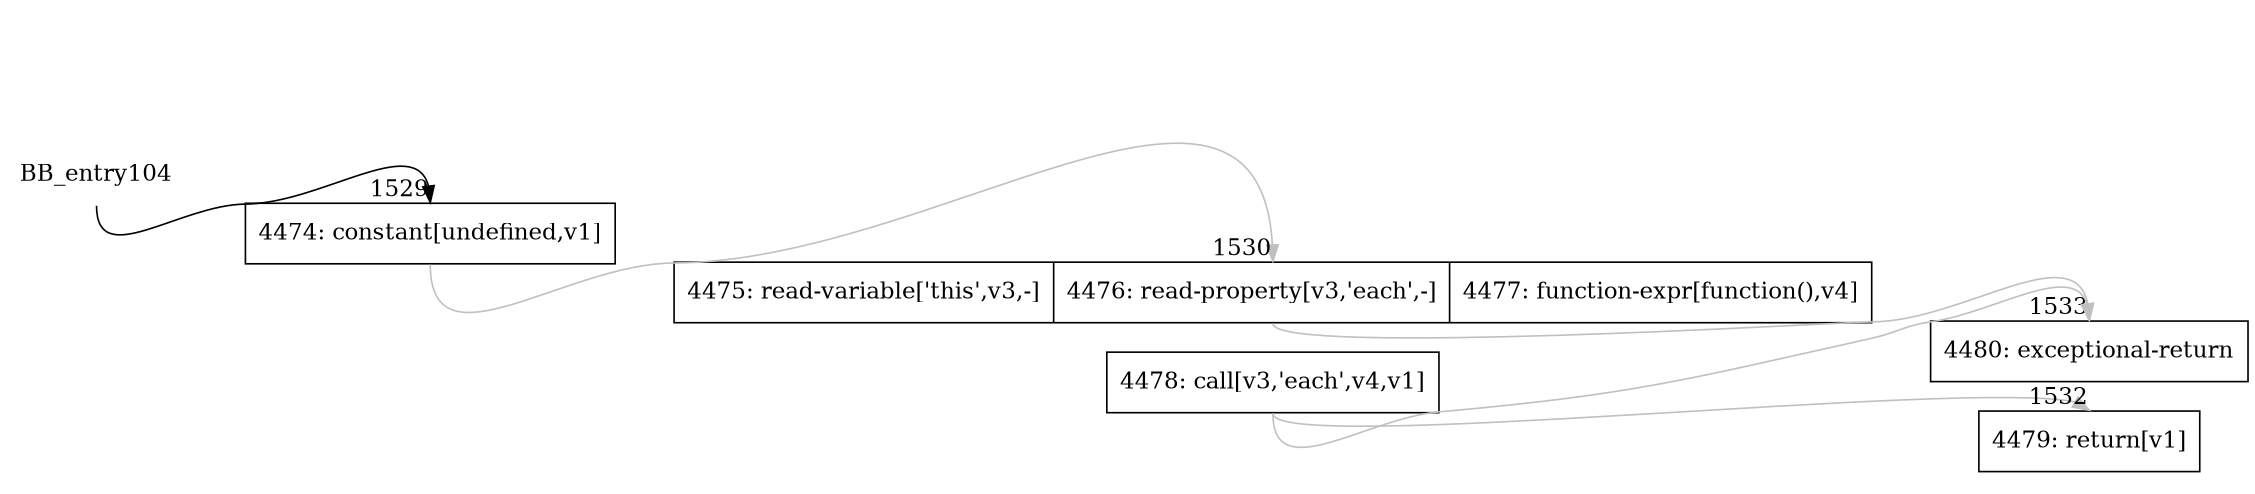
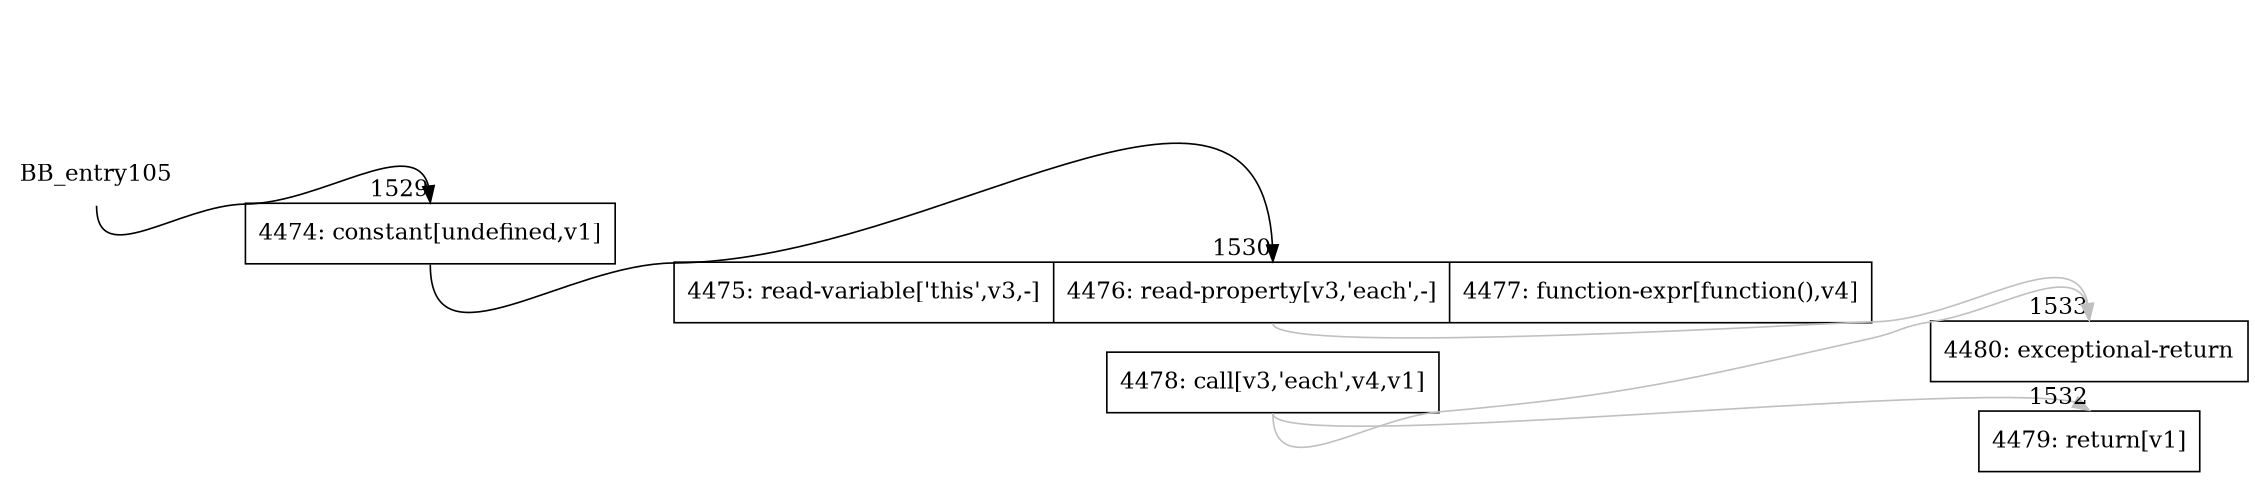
(97, 175) -> (97, 175)
(867, 228) -> (867, 228)
